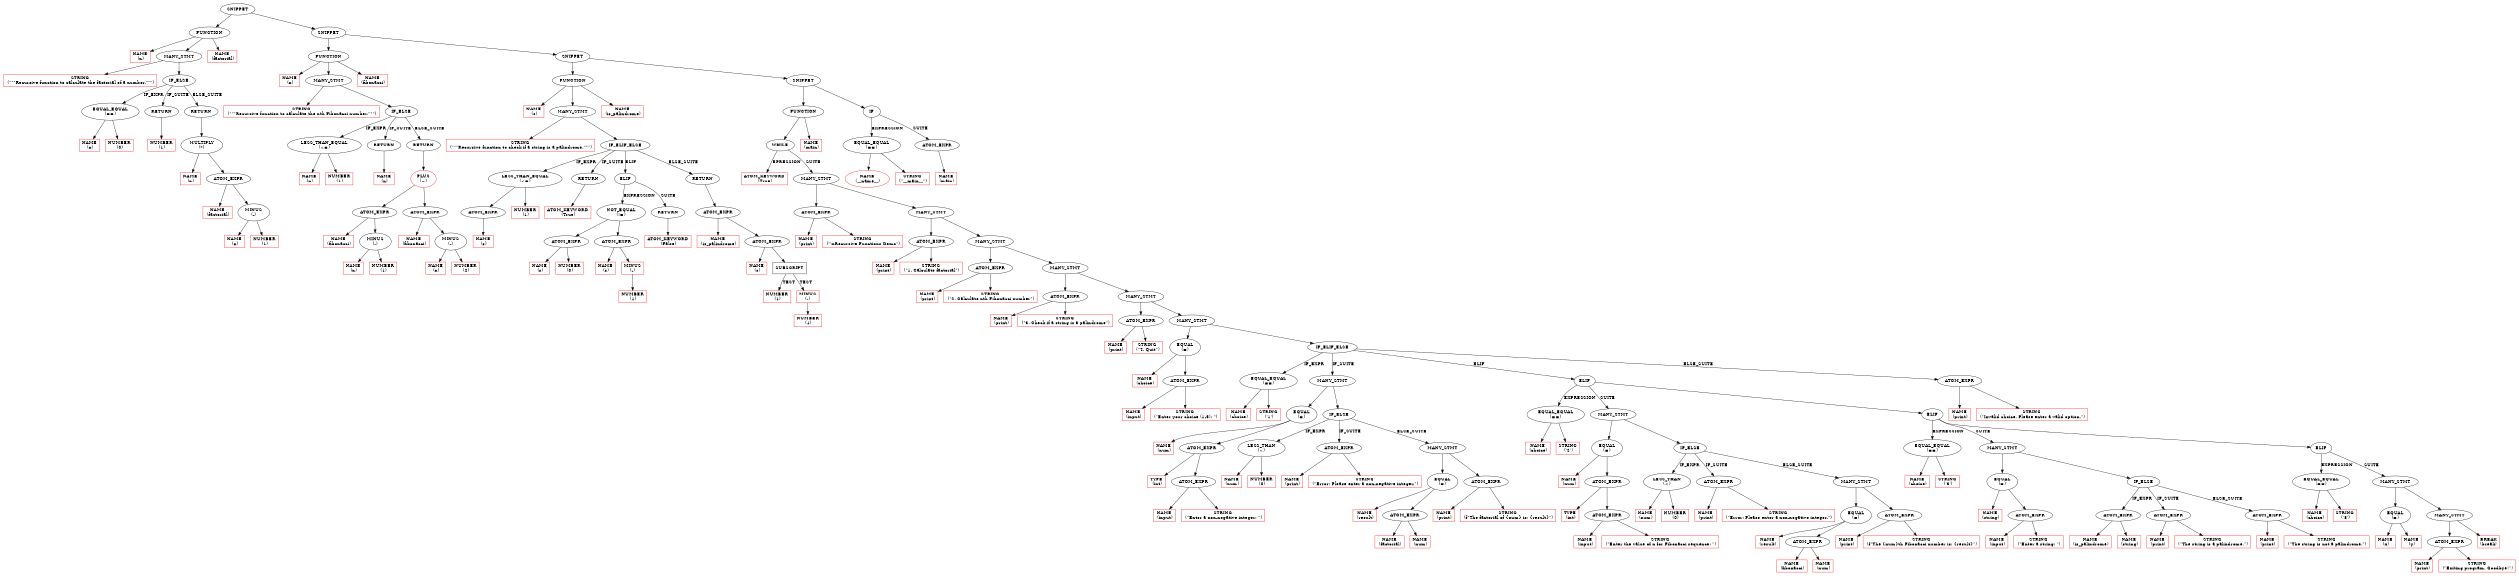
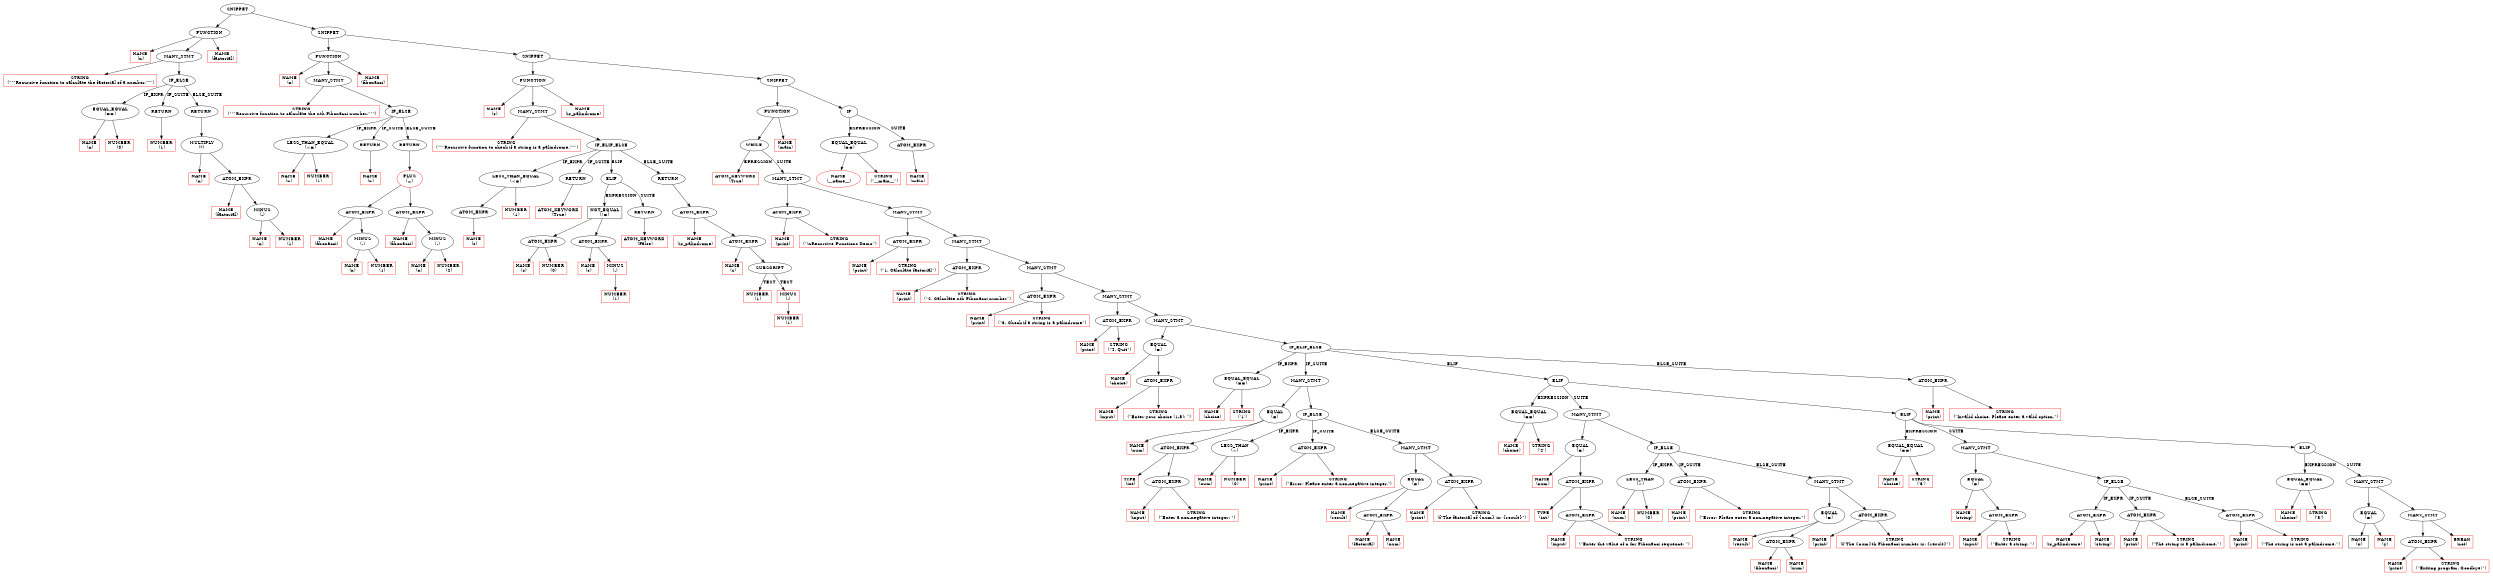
(621, 212) -> (605, 212)
(790, 268) -> (770, 268)
(2385, 542) -> (2359, 542)
(2489, 542) -> (2462, 542)
